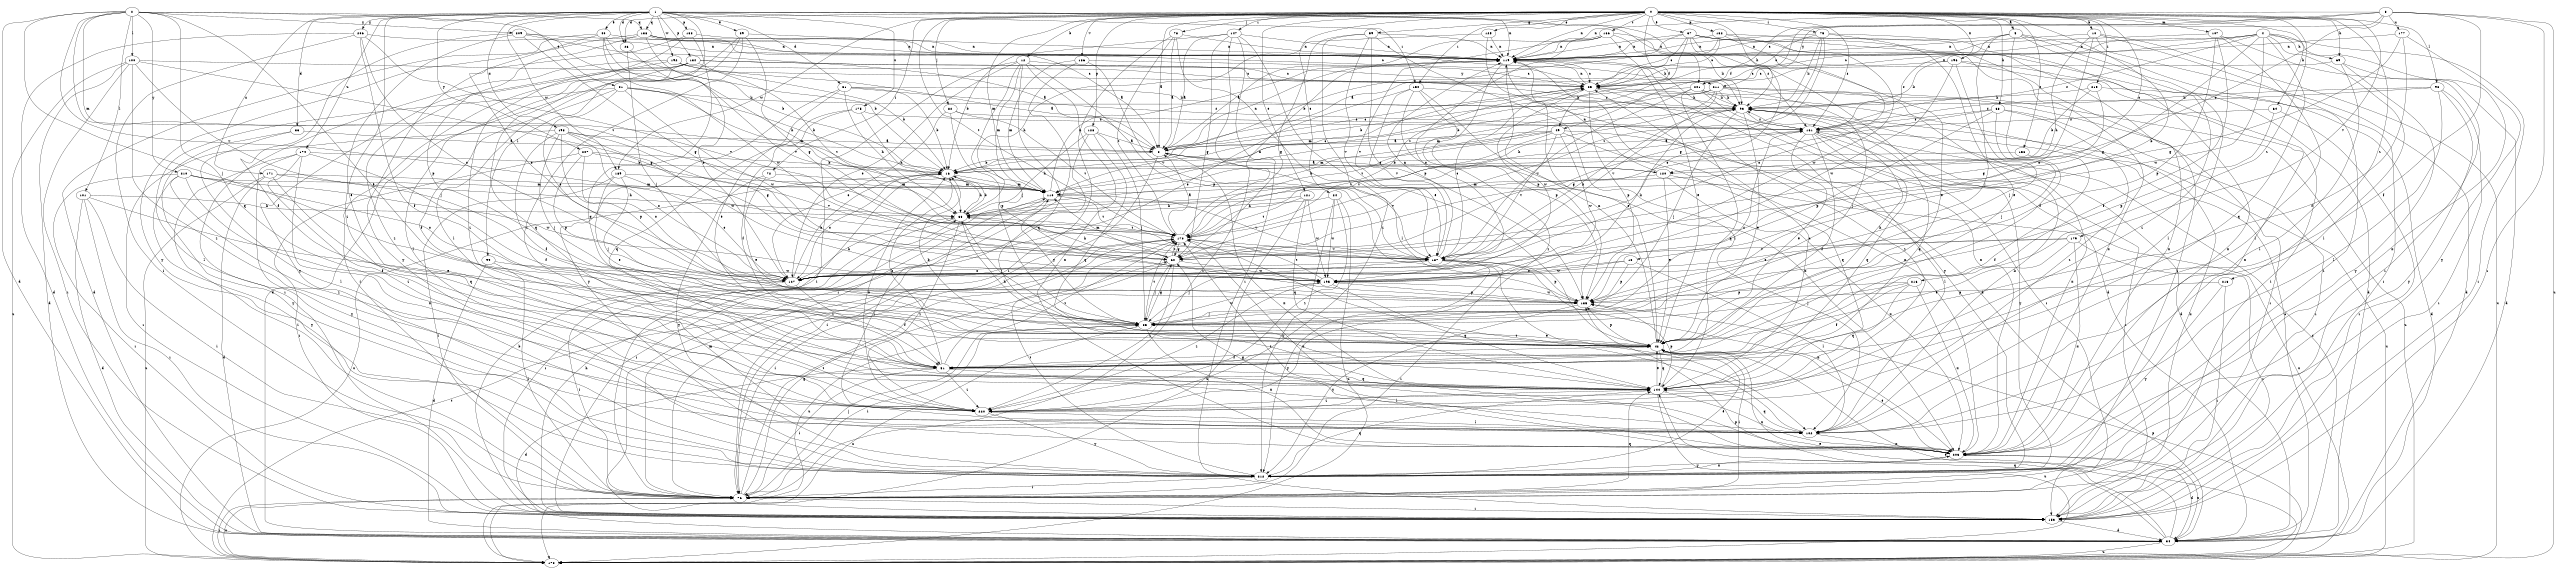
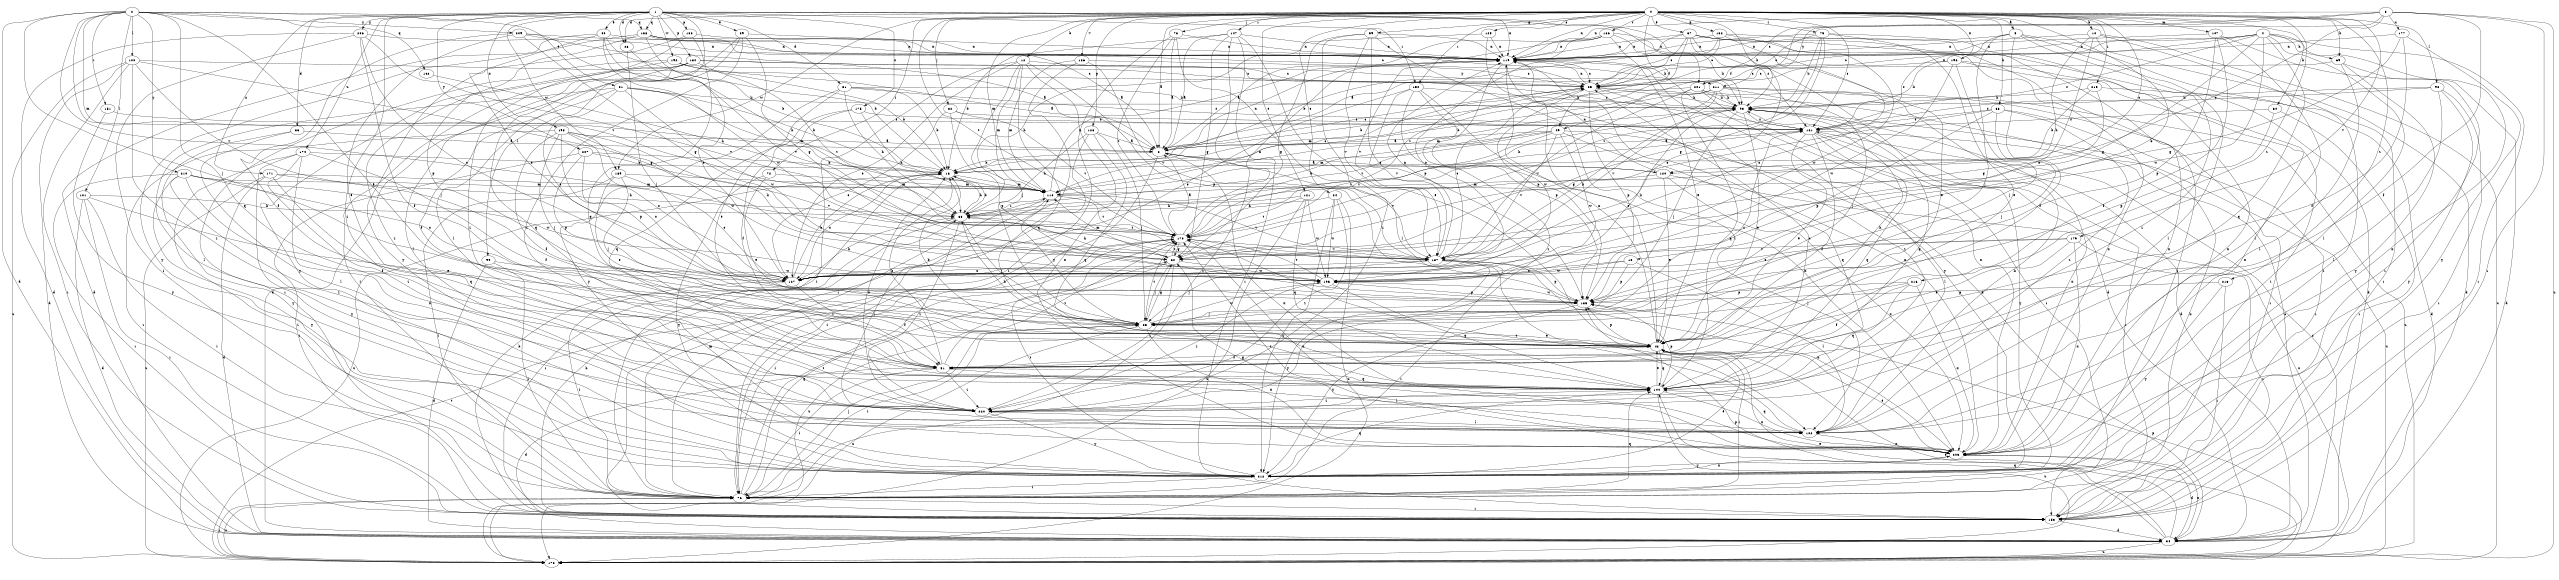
none -> (427, 74)
none -> (108, 109)
(2022, 152) -> none
(768, 195) -> (768, 195)
(561, 466) -> (1007, 207)
